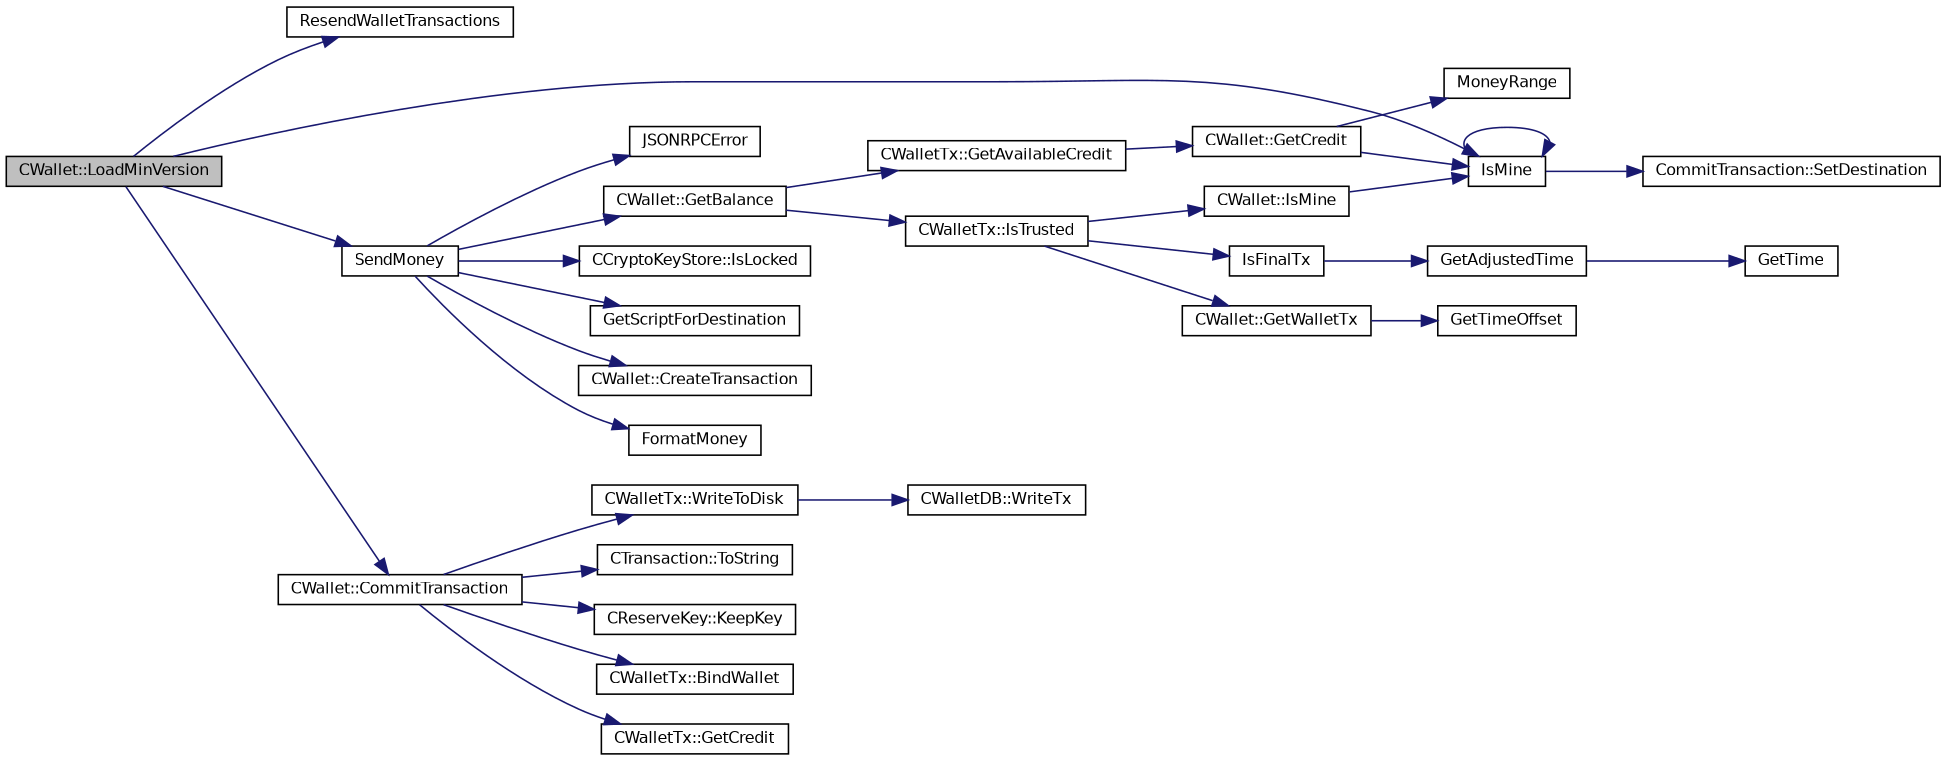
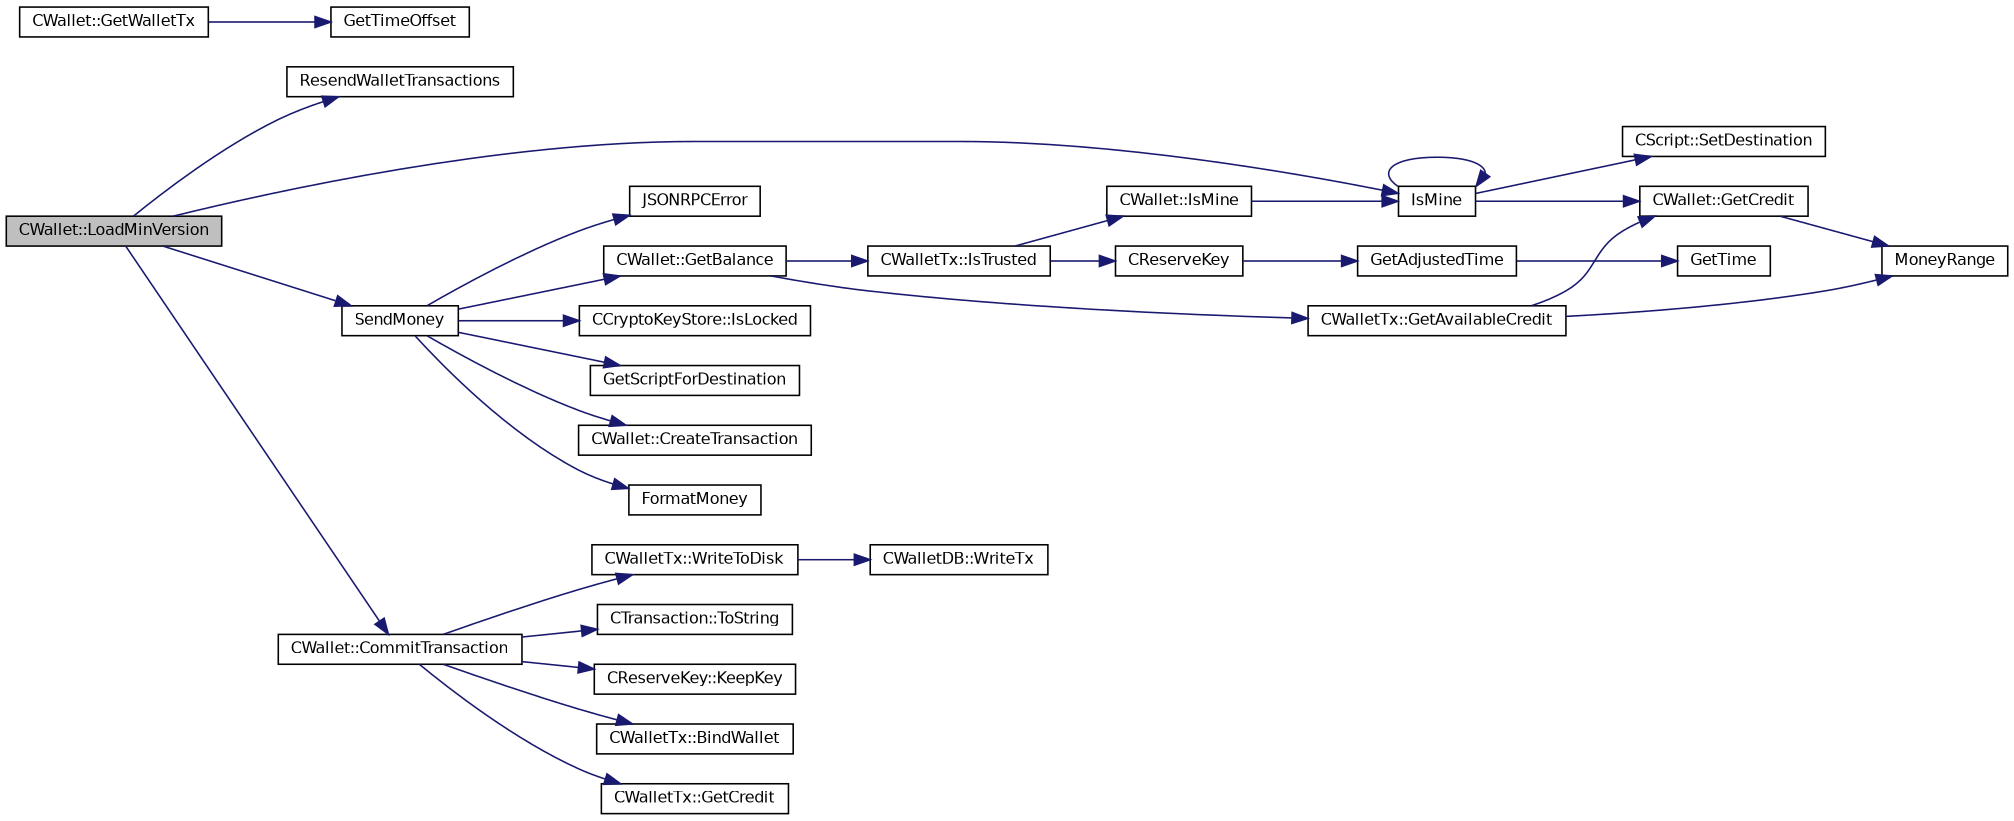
(1407, 158) -> (1549, 201)
(1792, 171) -> (1724, 142)
(1277, 261) -> (1179, 261)
(1129, 273) -> none
none -> (1722, 304)
